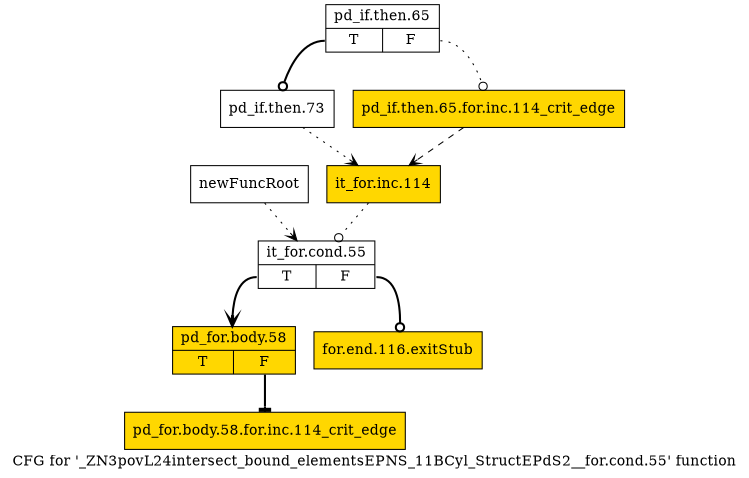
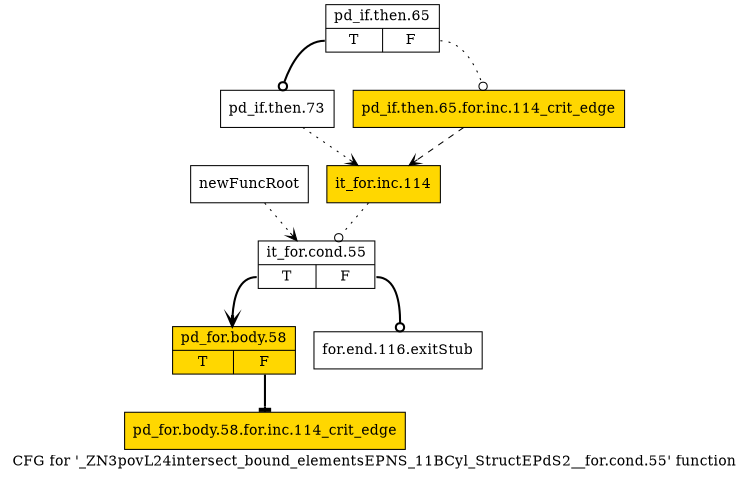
(398, 350) -> (398, 350)
